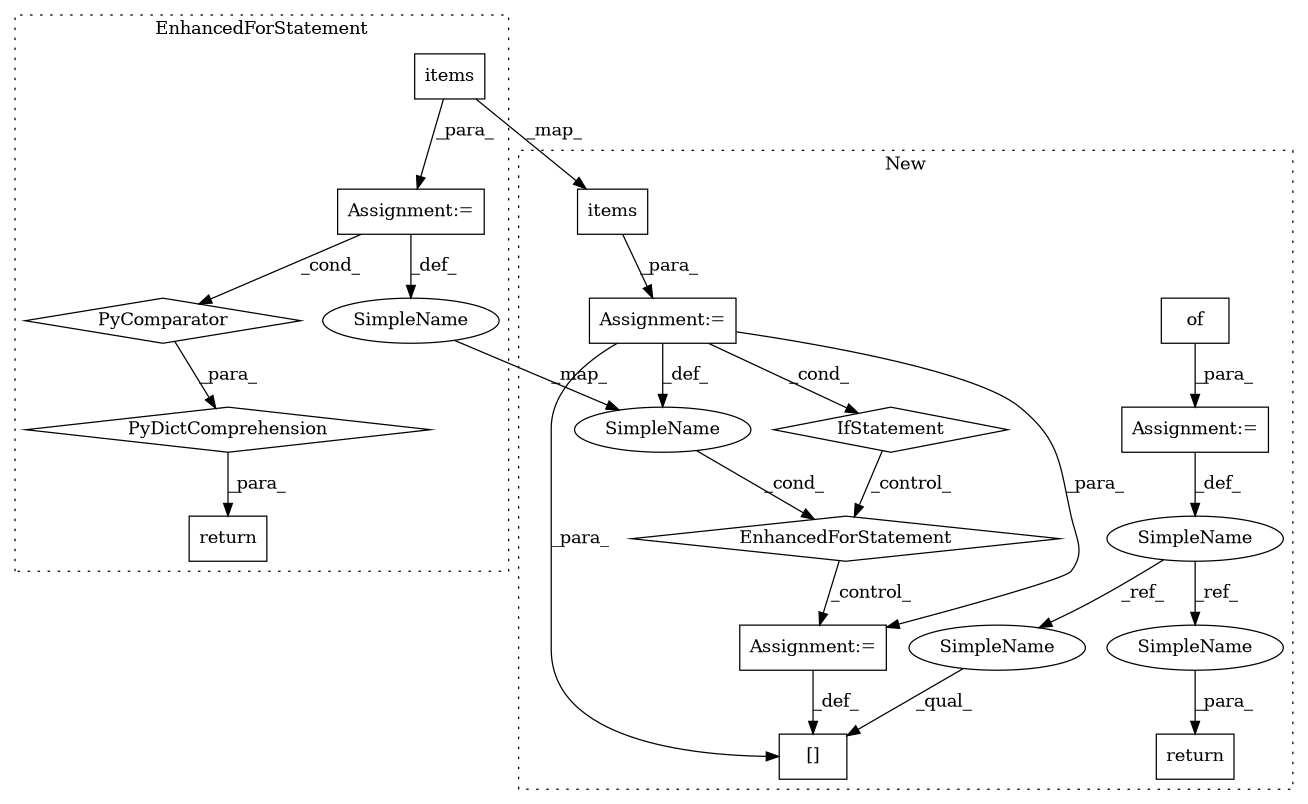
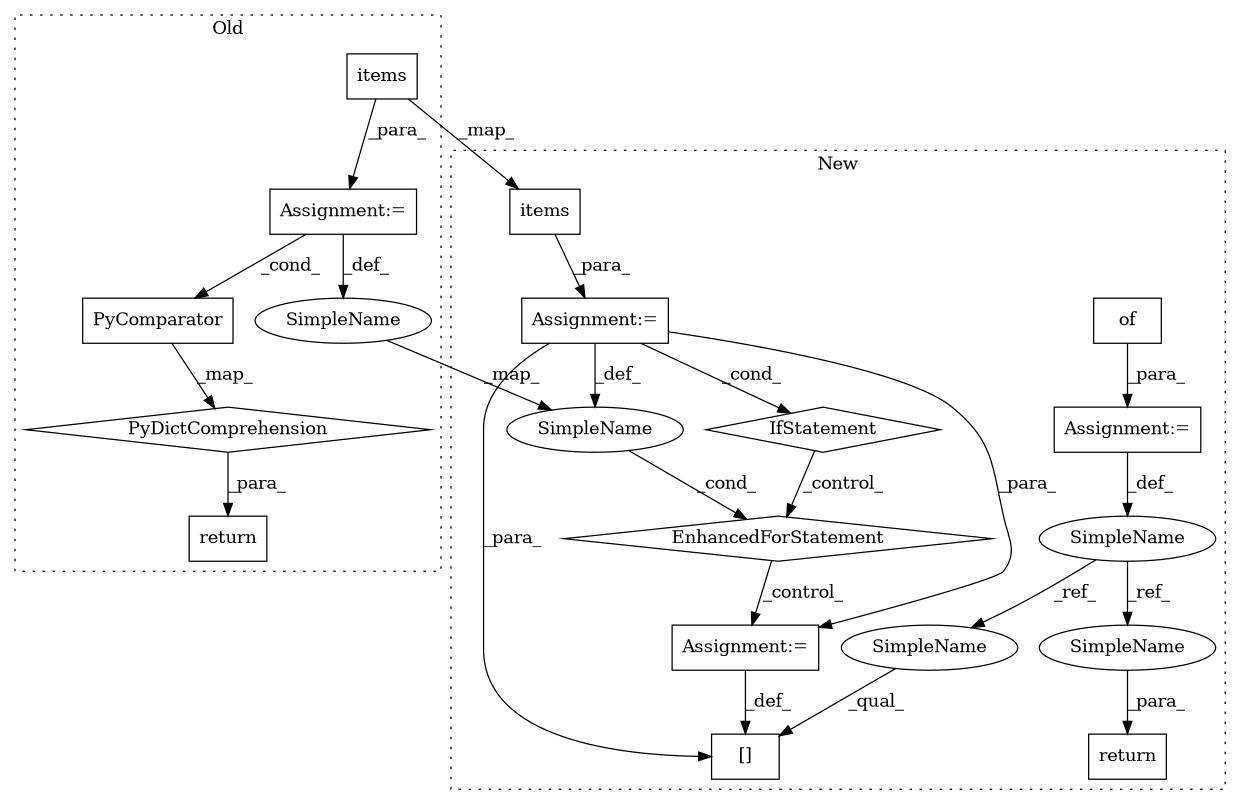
(262, 29) -> (228, 29)
(163, 321) -> (158, 321)
(228, 375) -> (225, 375)
